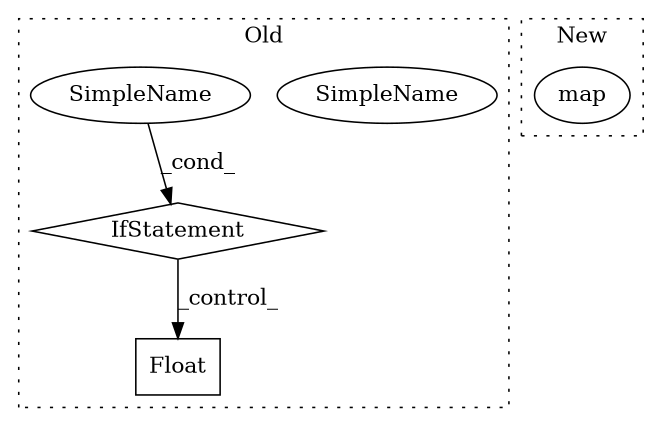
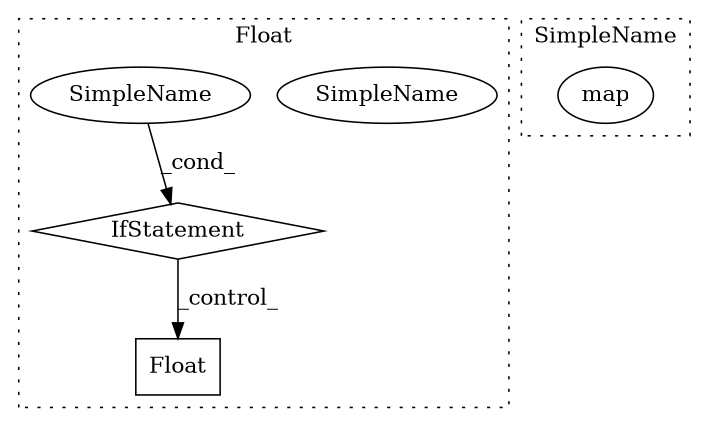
(264, 37) -> (264, 37)
(582, 37) -> (606, 37)
